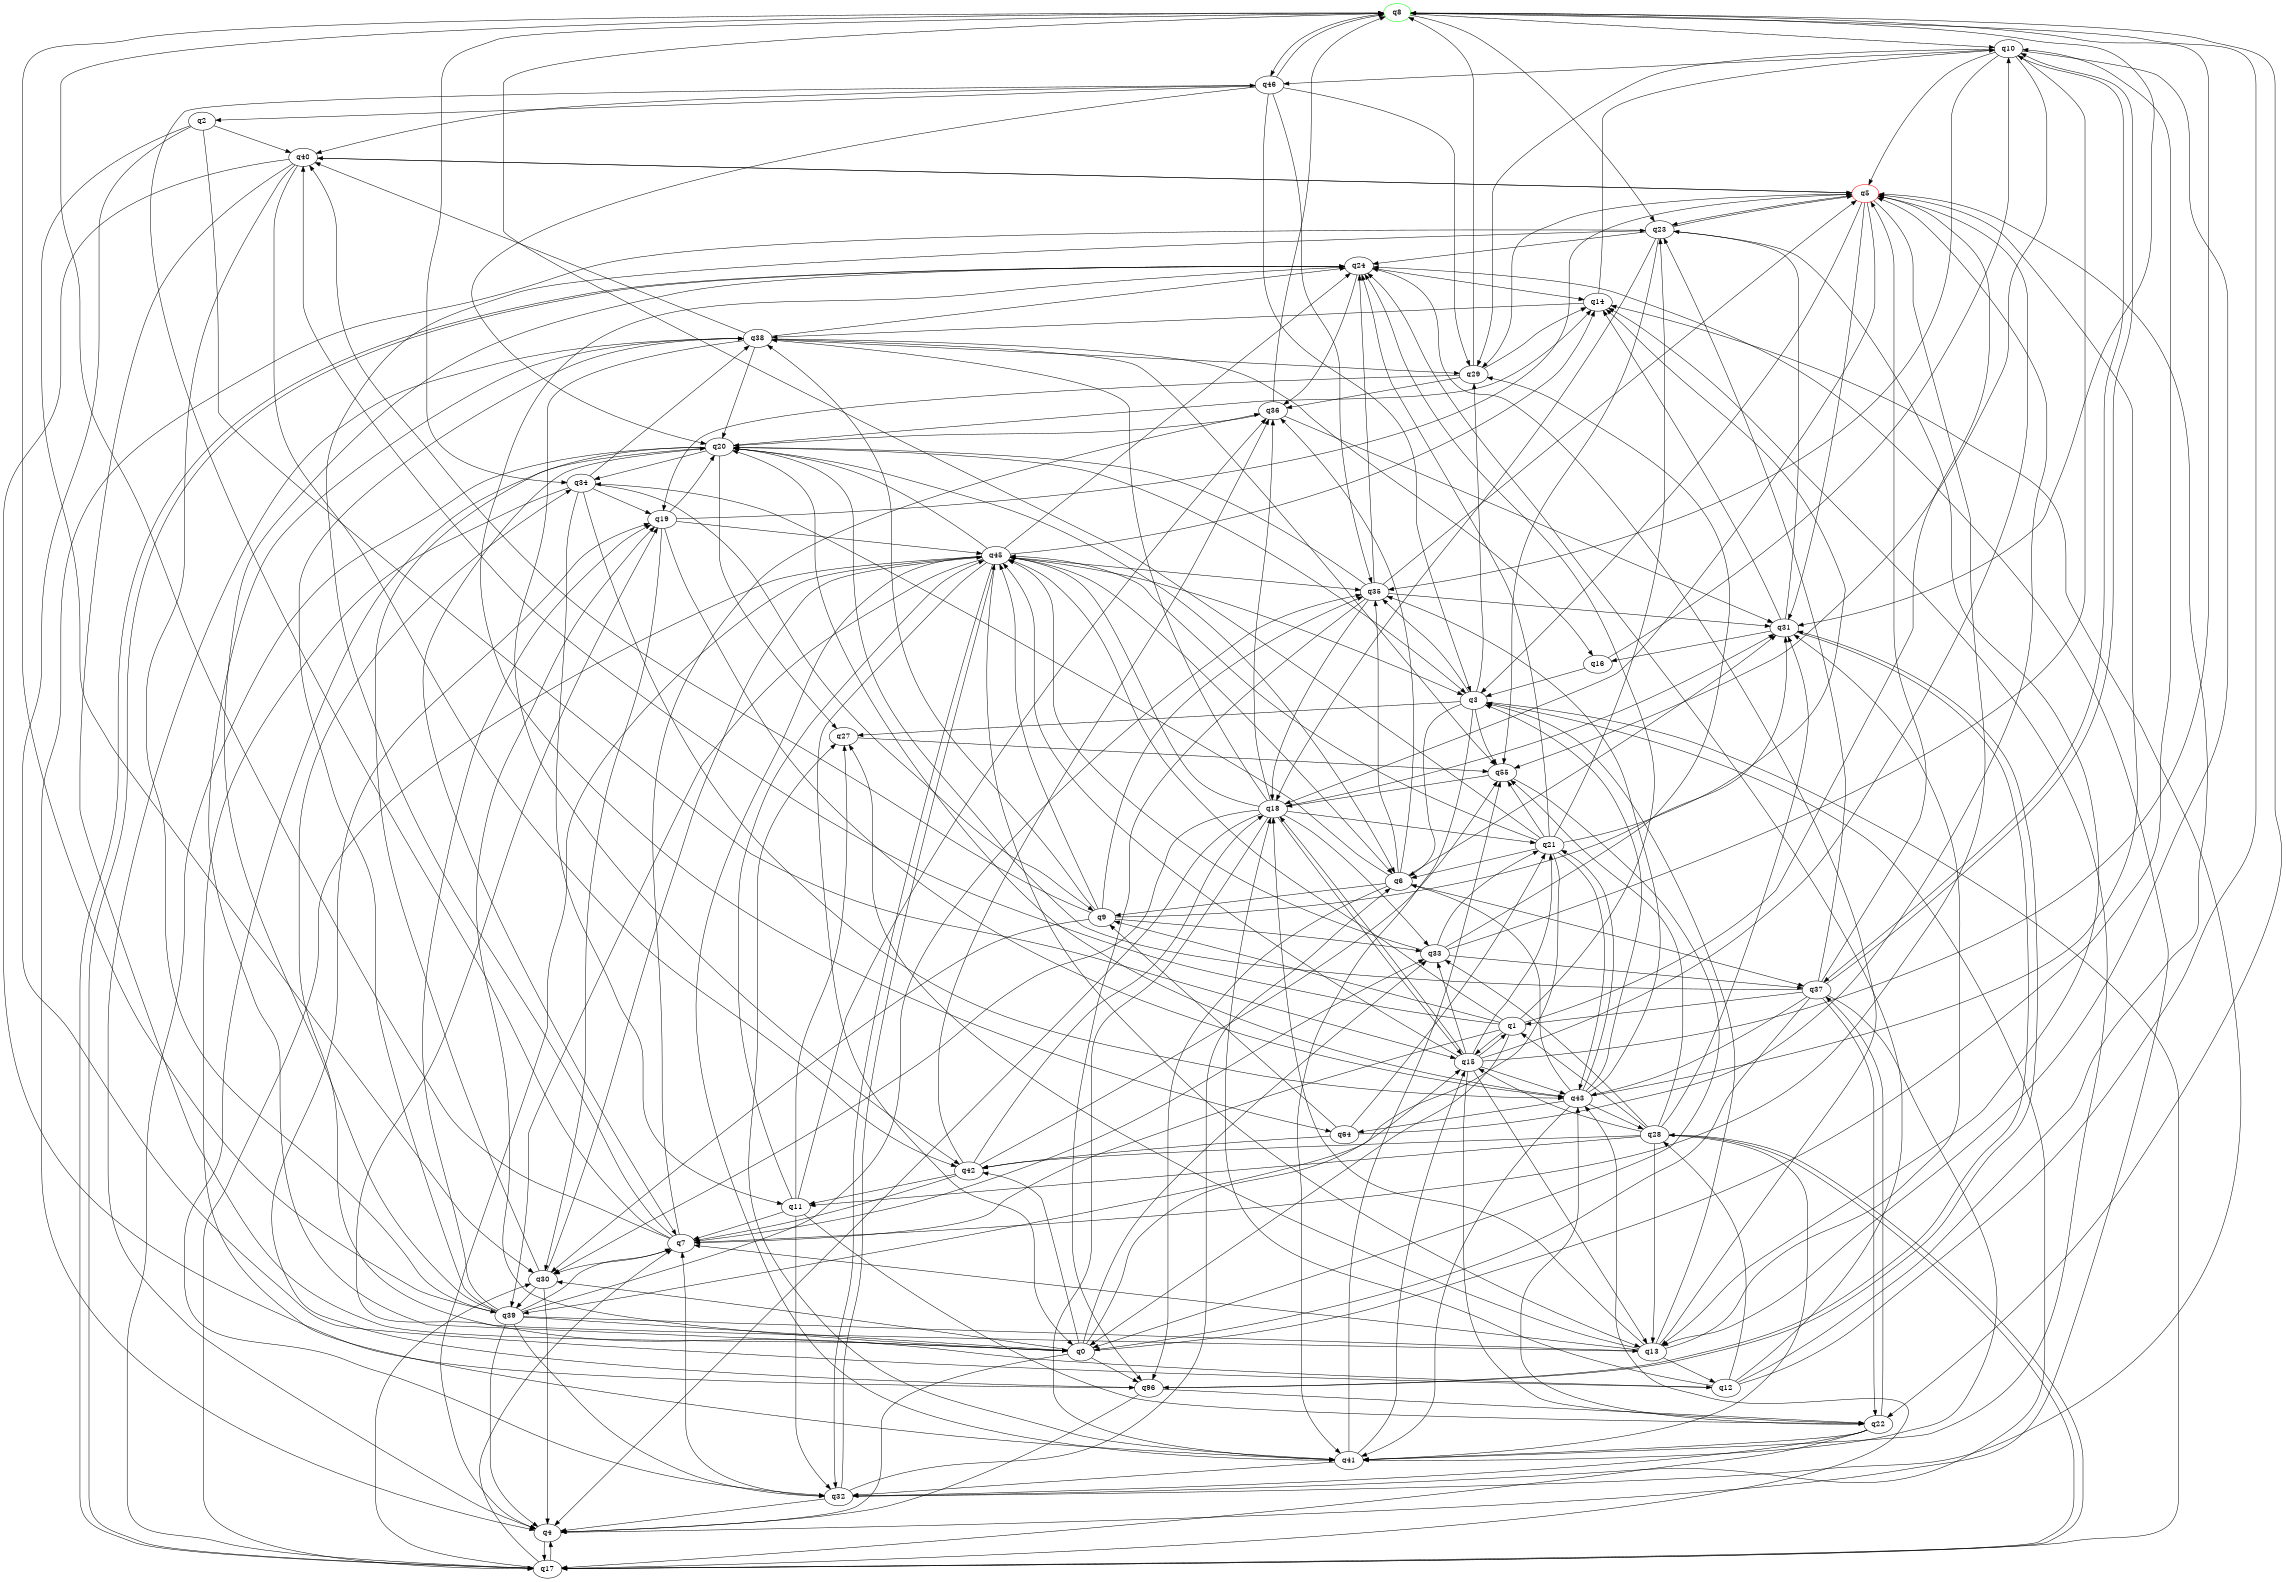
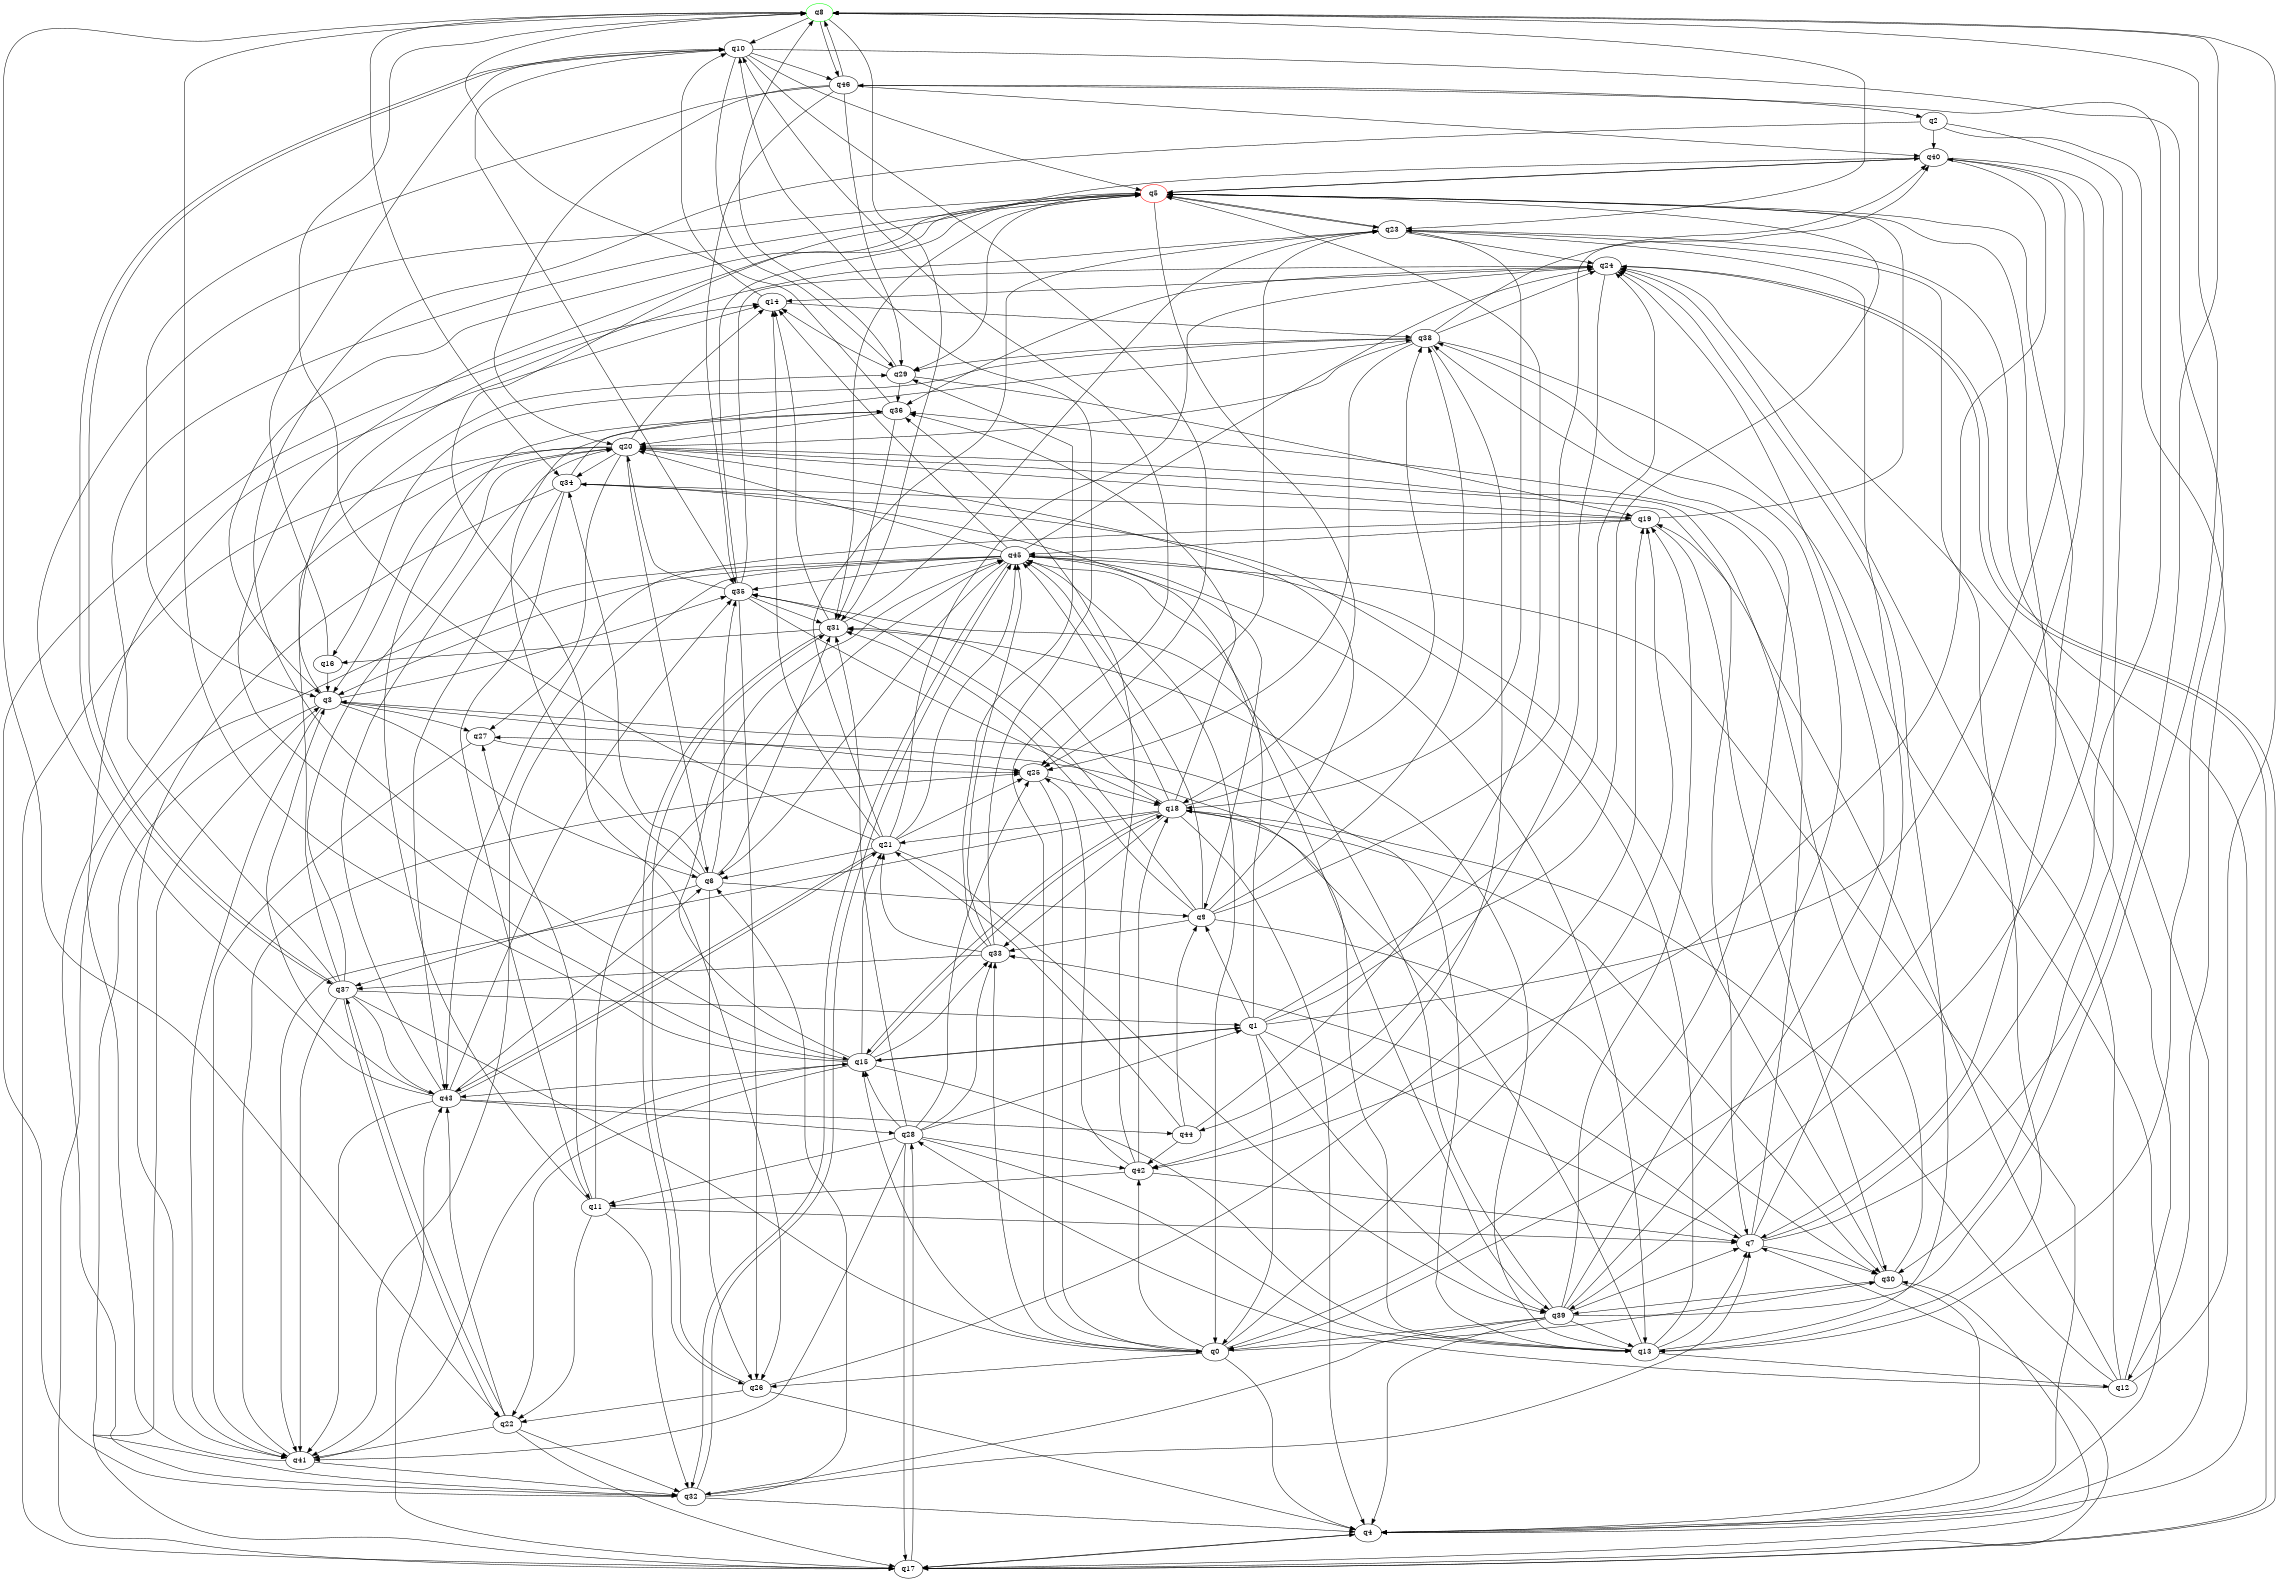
none -> (1217, 556)
(1502, 773) -> (1034, 773)
(1344, 1135) -> (1187, 1135)
none -> (1384, 1191)
(766, 1244) -> (214, 1058)
(1149, 1388) -> (757, 1388)
